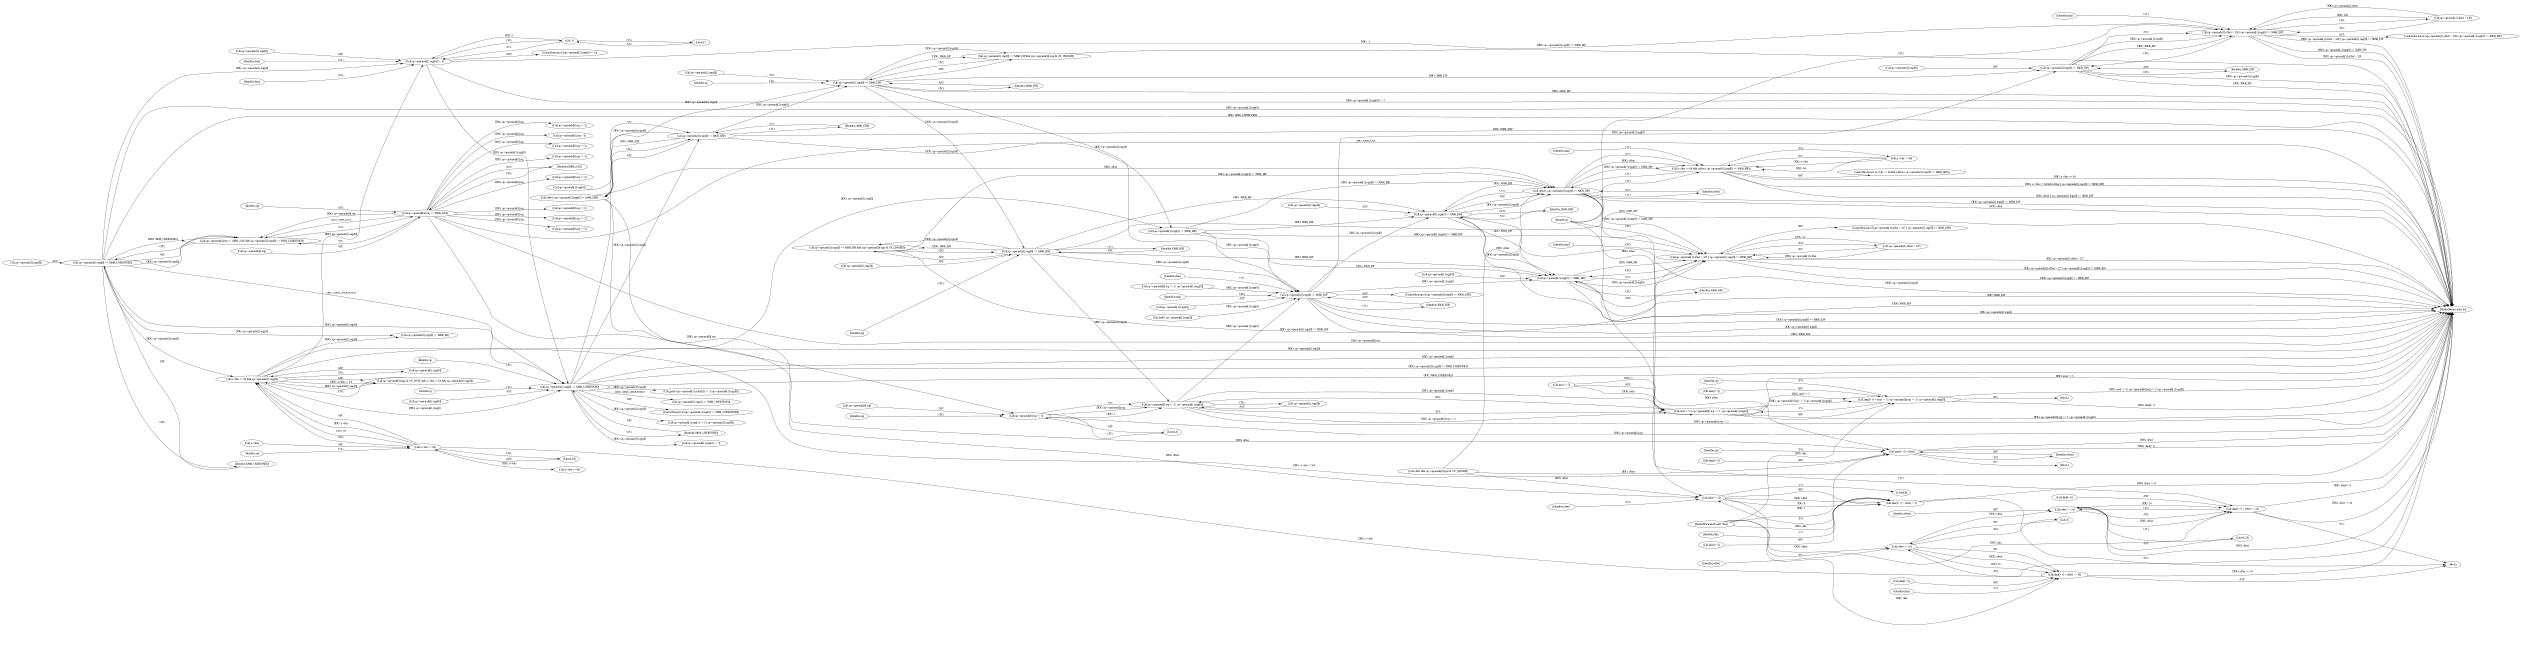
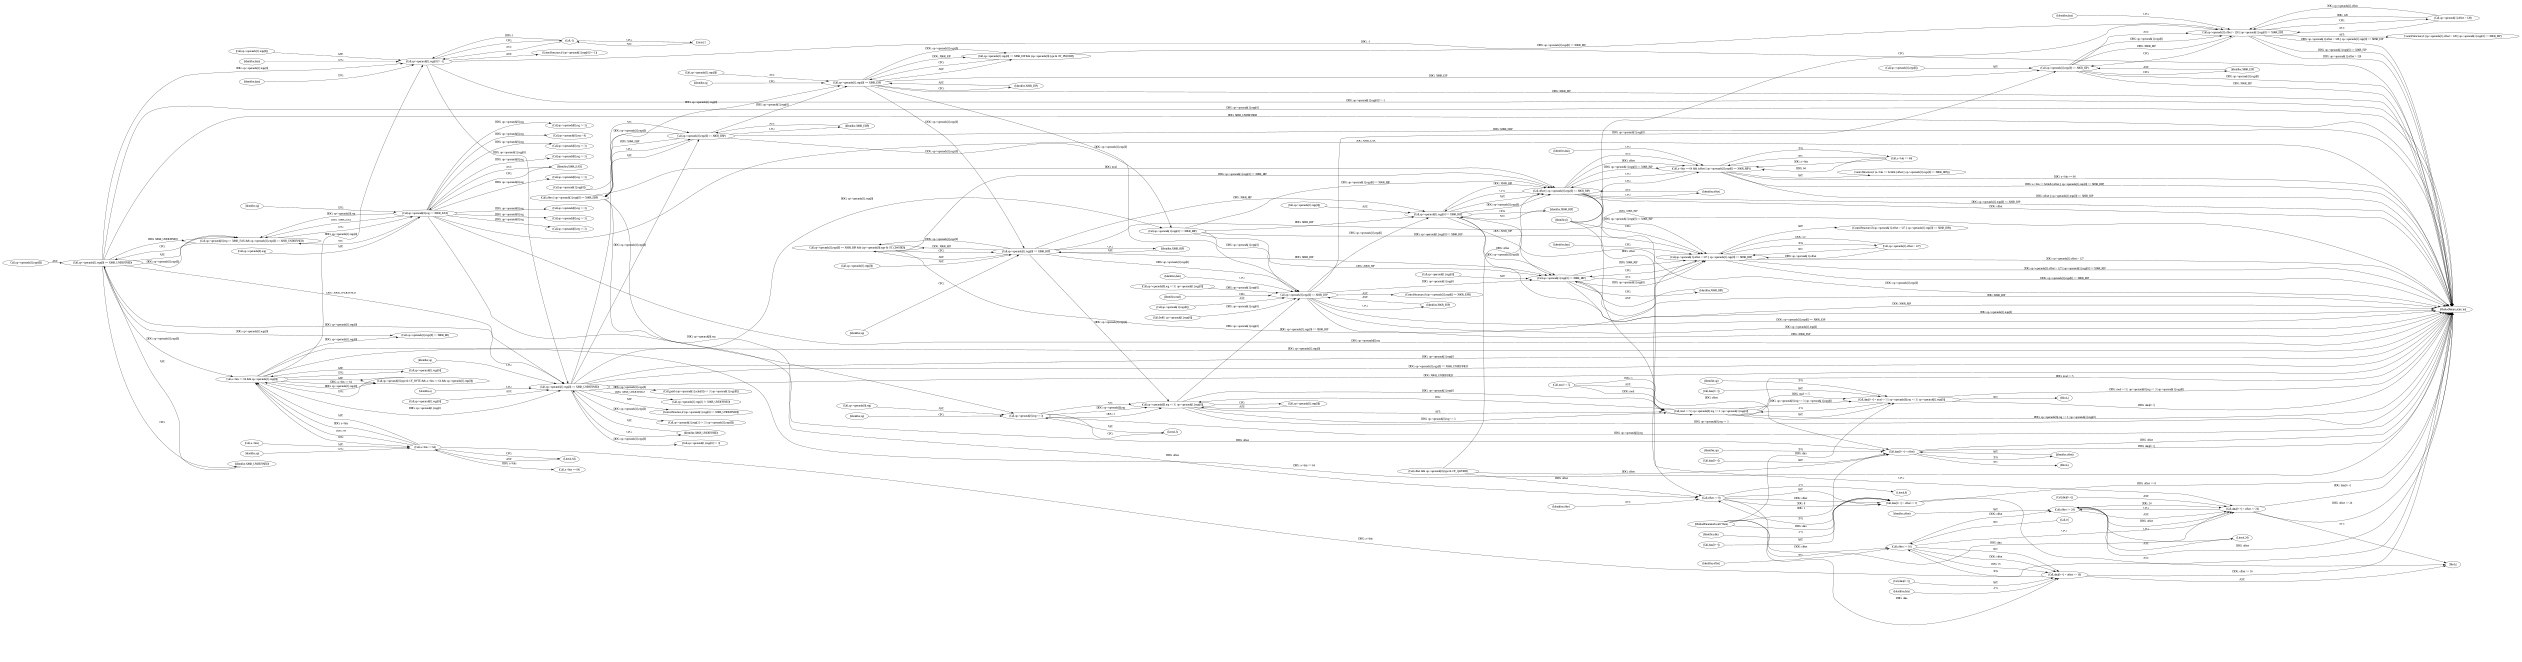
(1111, 167) -> (1111, 167)
(1986, 535) -> (2075, 534)
